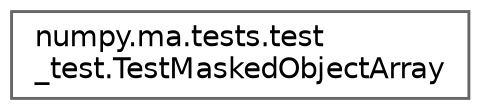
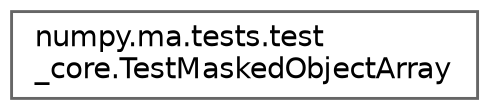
(240, 55) -> (245, 55)
